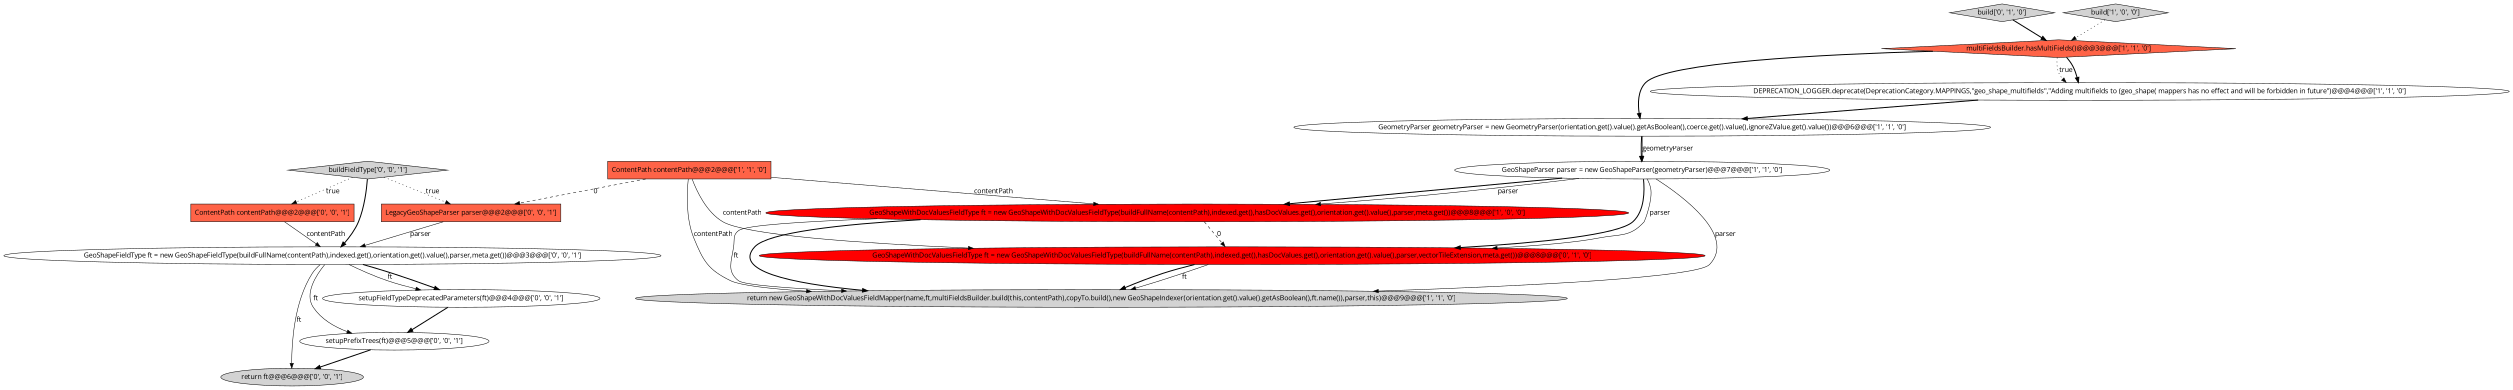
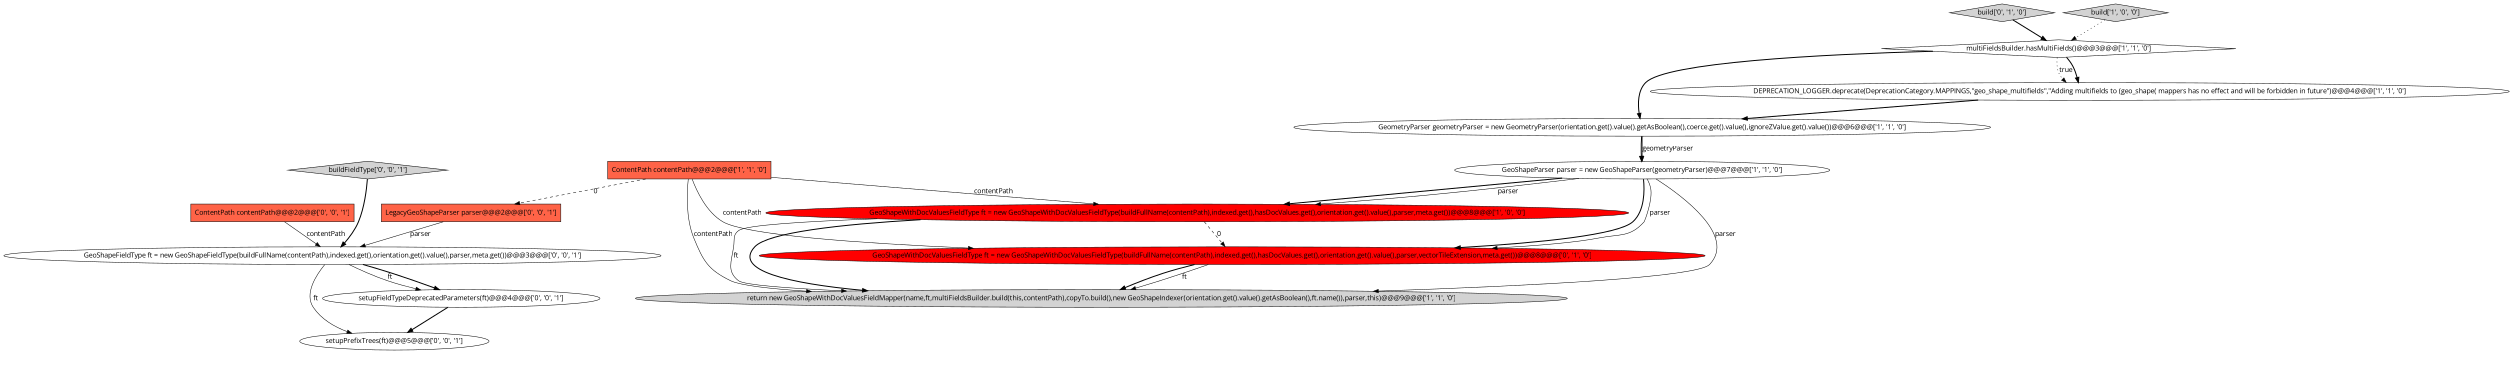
(2059, 49) -> (2059, 49)
(324, 190) -> none
(415, 190) -> none
(292, 377) -> none
